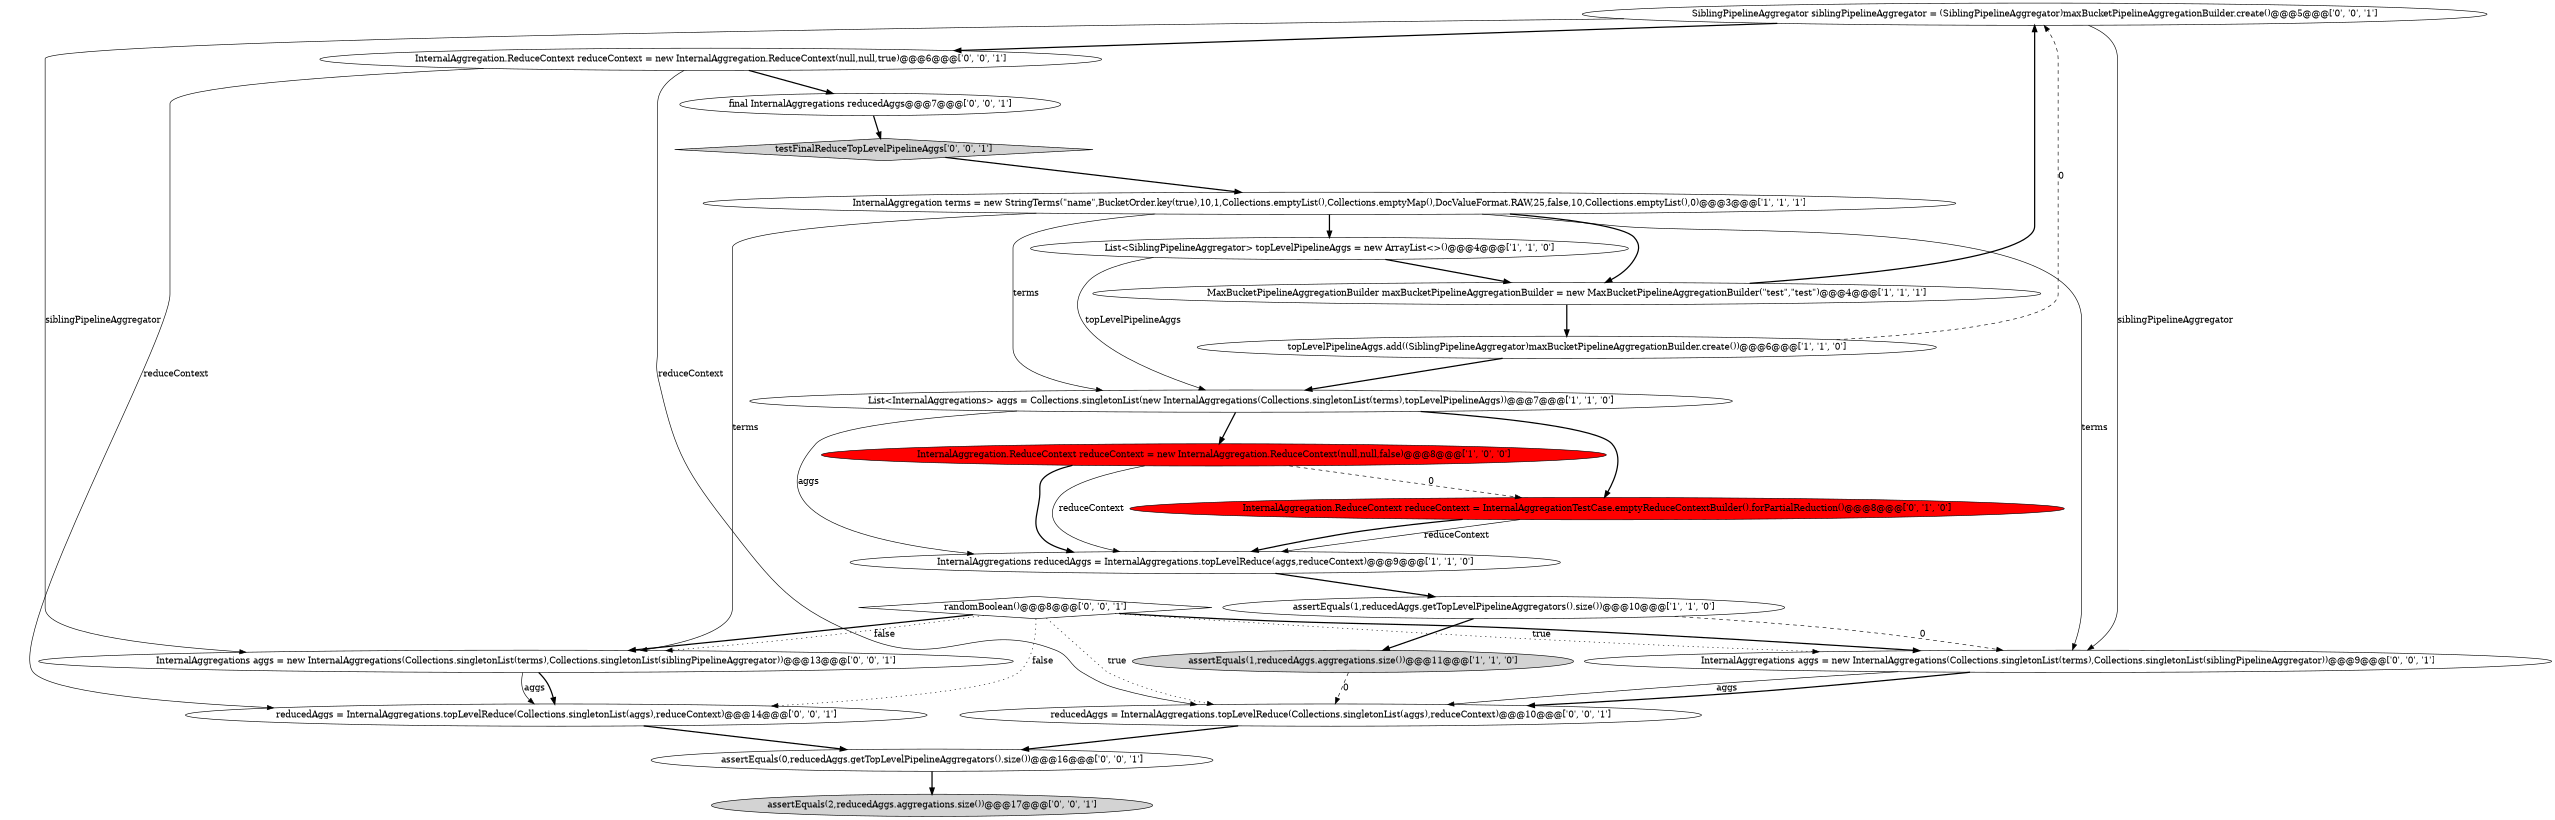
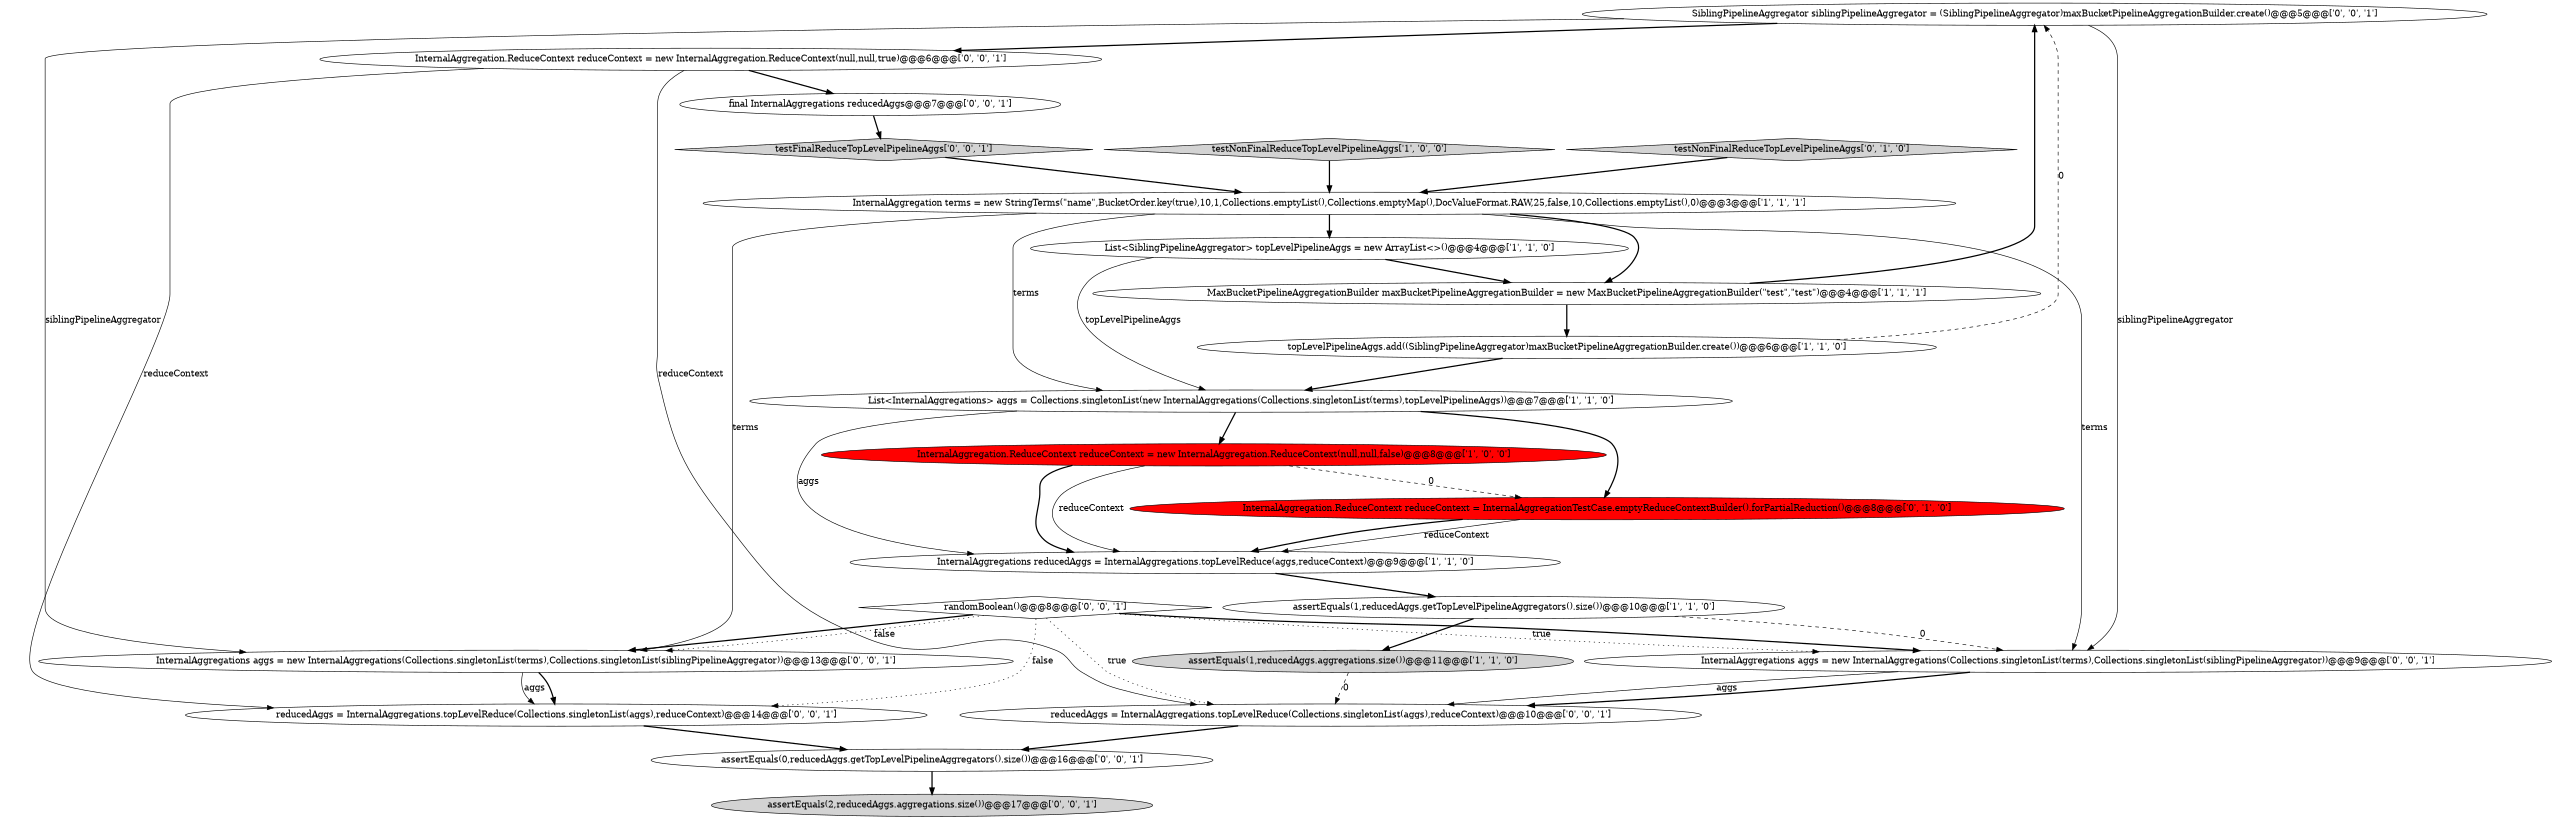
none -> (1329, 150)
none -> (1792, 150)
